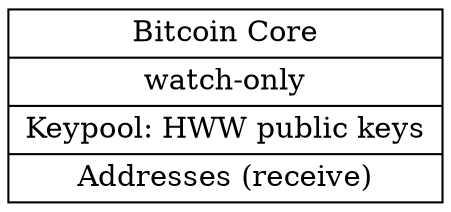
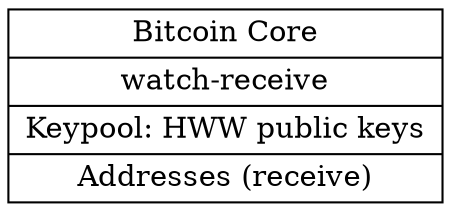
(225, 81) -> (225, 81)
